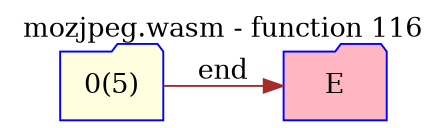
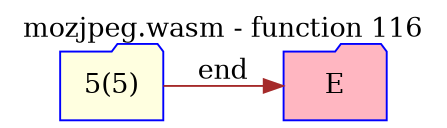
(112, 86) -> (112, 86)
